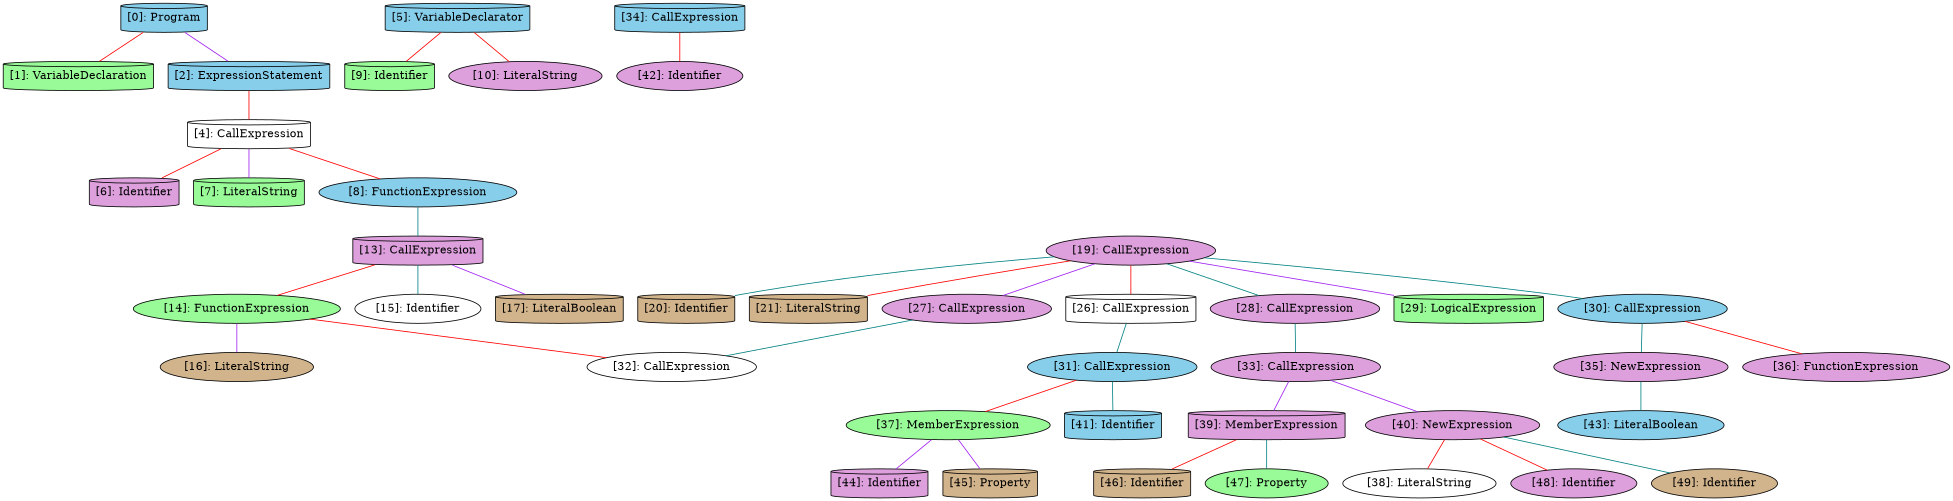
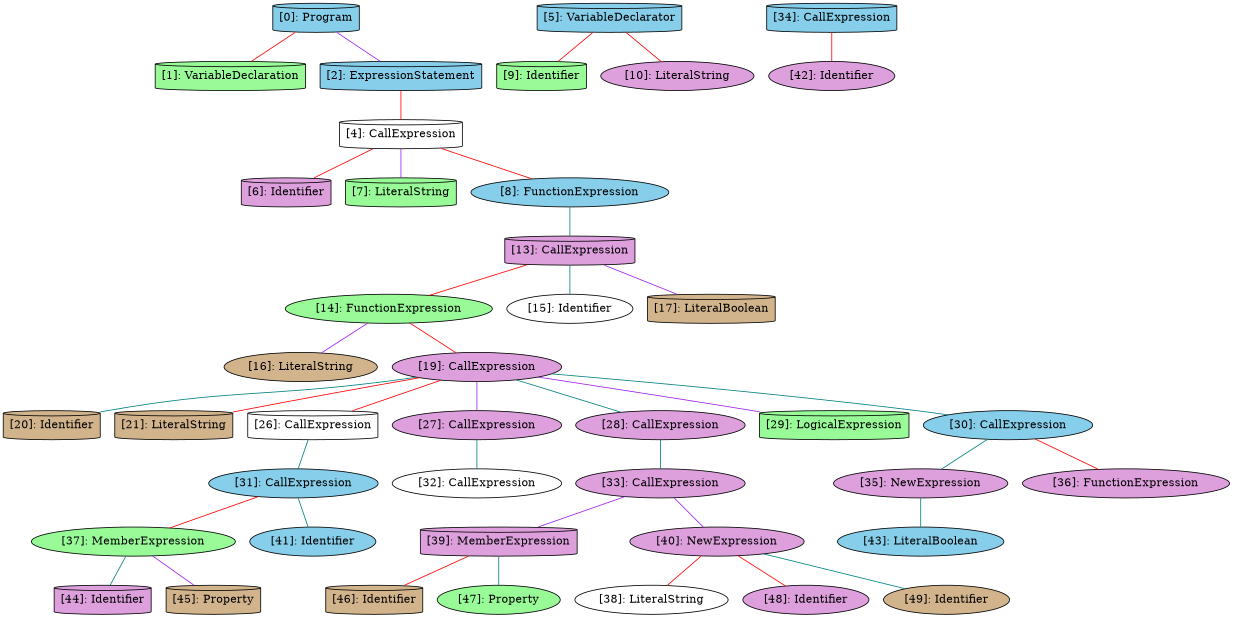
(458, 338) -> (433, 338)
(1113, 425) -> (313, 542)
(914, 454) -> (118, 571)
